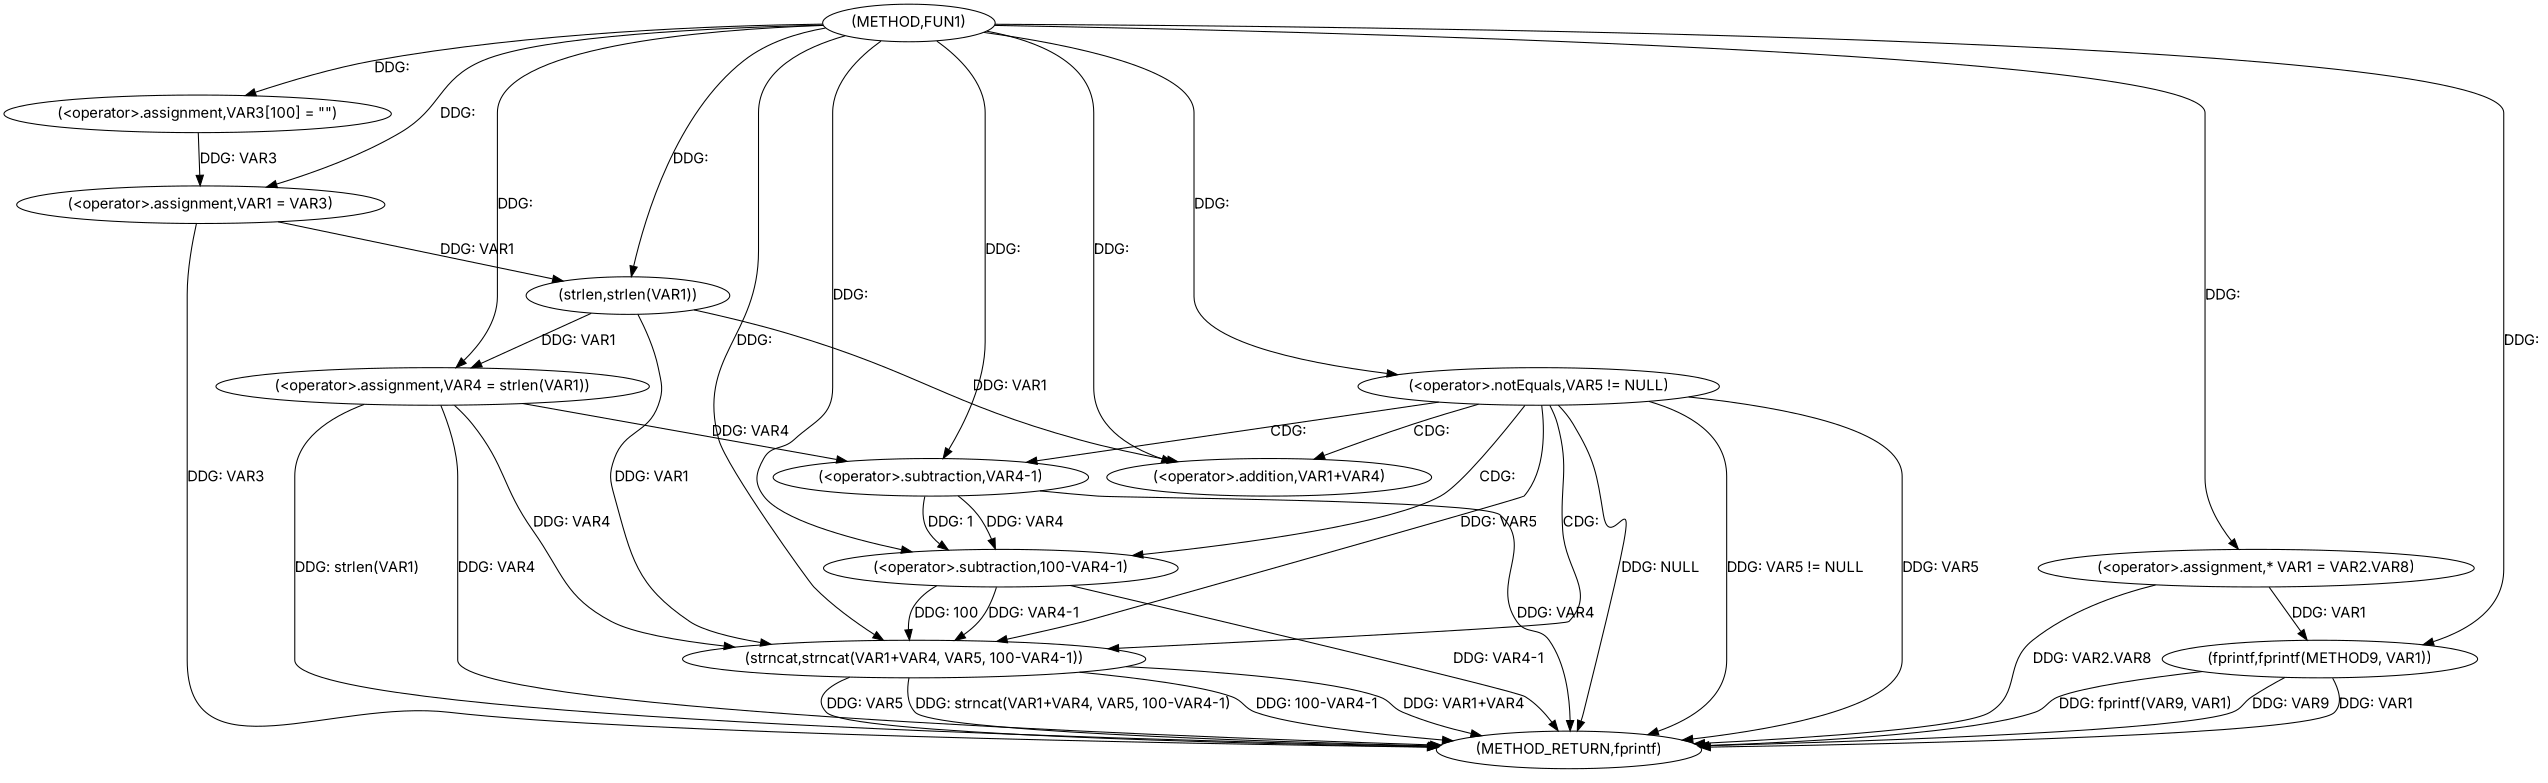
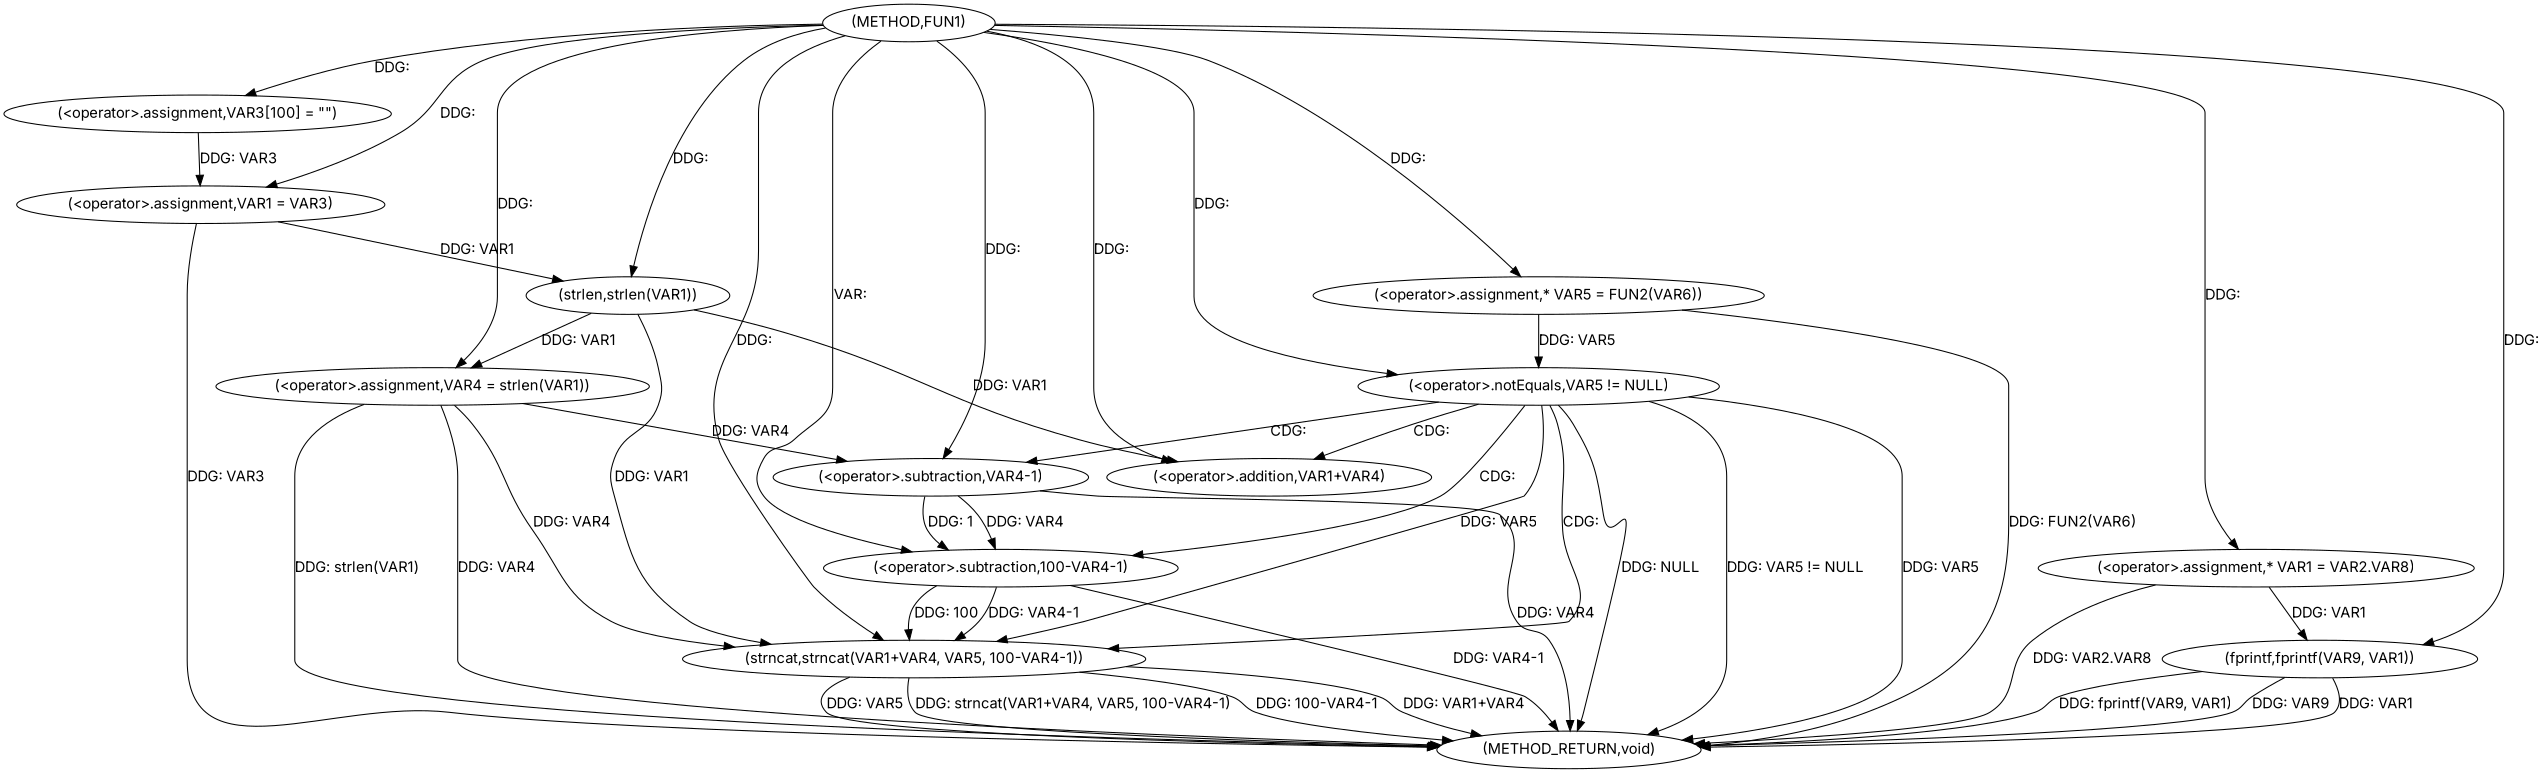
(853, 296) -> (853, 296)
none -> (1539, 296)
(2320, 659) -> (2320, 659)
(1569, 750) -> (1569, 750)
